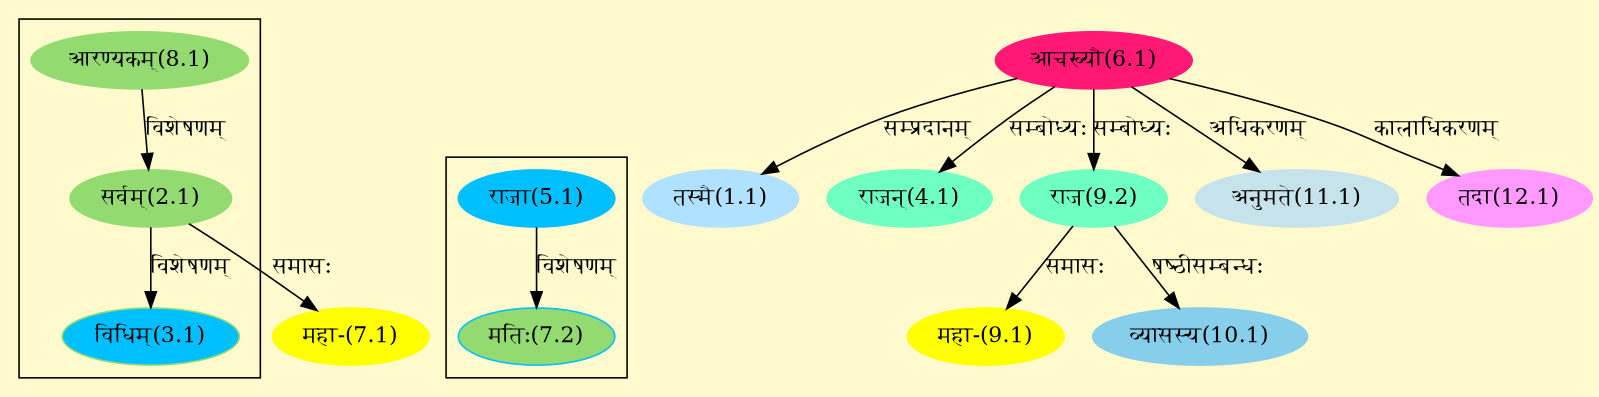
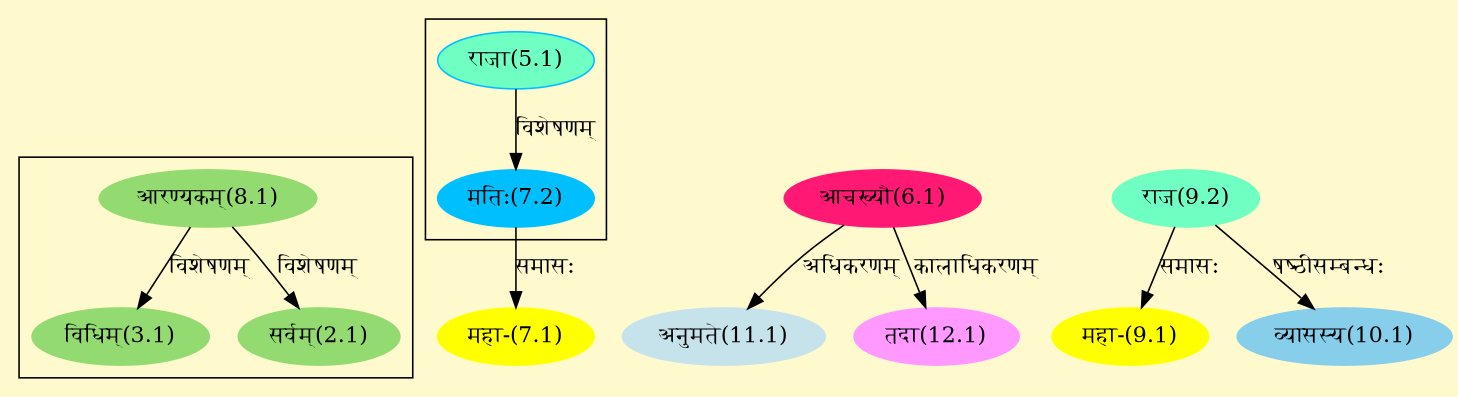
(1094, 121) -> none
(537, 198) -> (516, 60)
(721, 198) -> none
(910, 198) -> none
(151, 259) -> (169, 261)
(247, 262) -> (516, 259)
(151, 337) -> (121, 337)
(537, 337) -> (516, 198)
